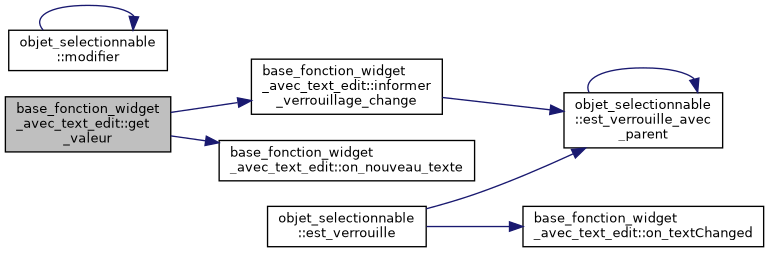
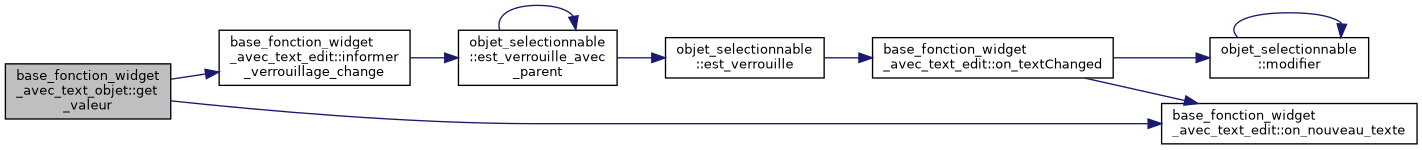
none -> (1155, 58)
none -> (1135, 89)
(88, 124) -> (88, 91)
(501, 185) -> (635, 58)
